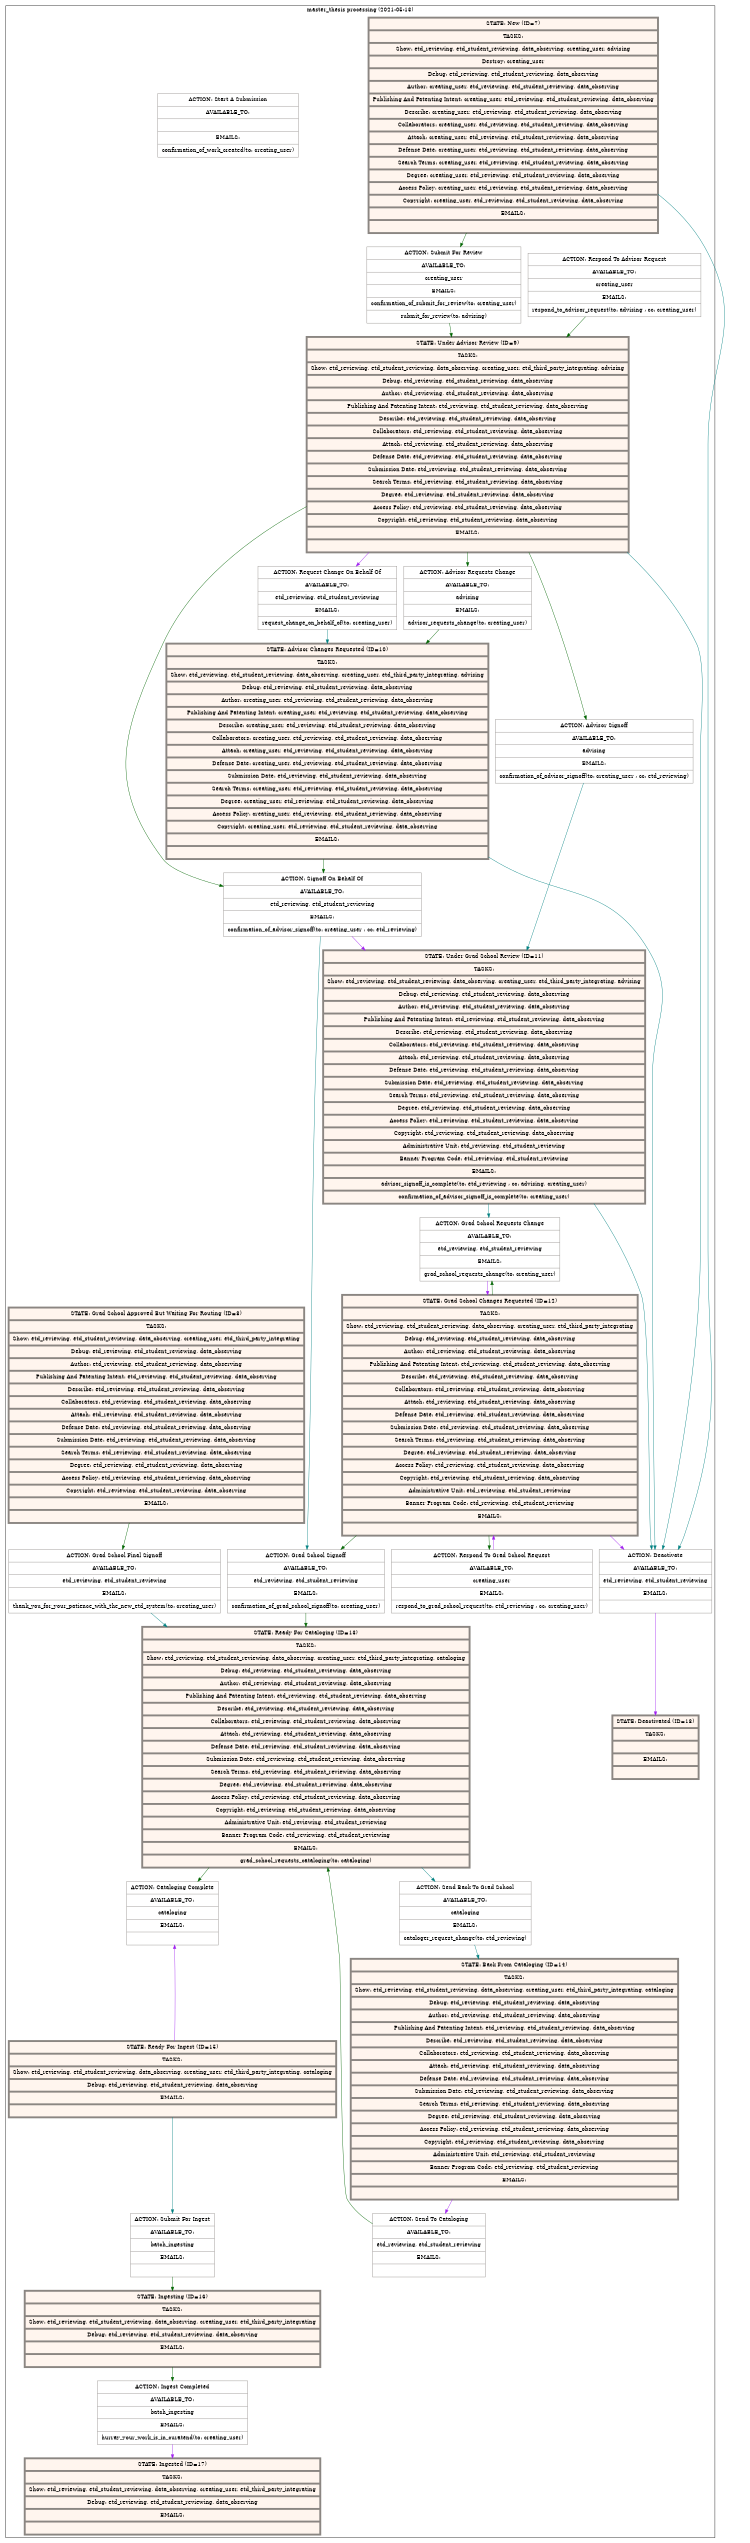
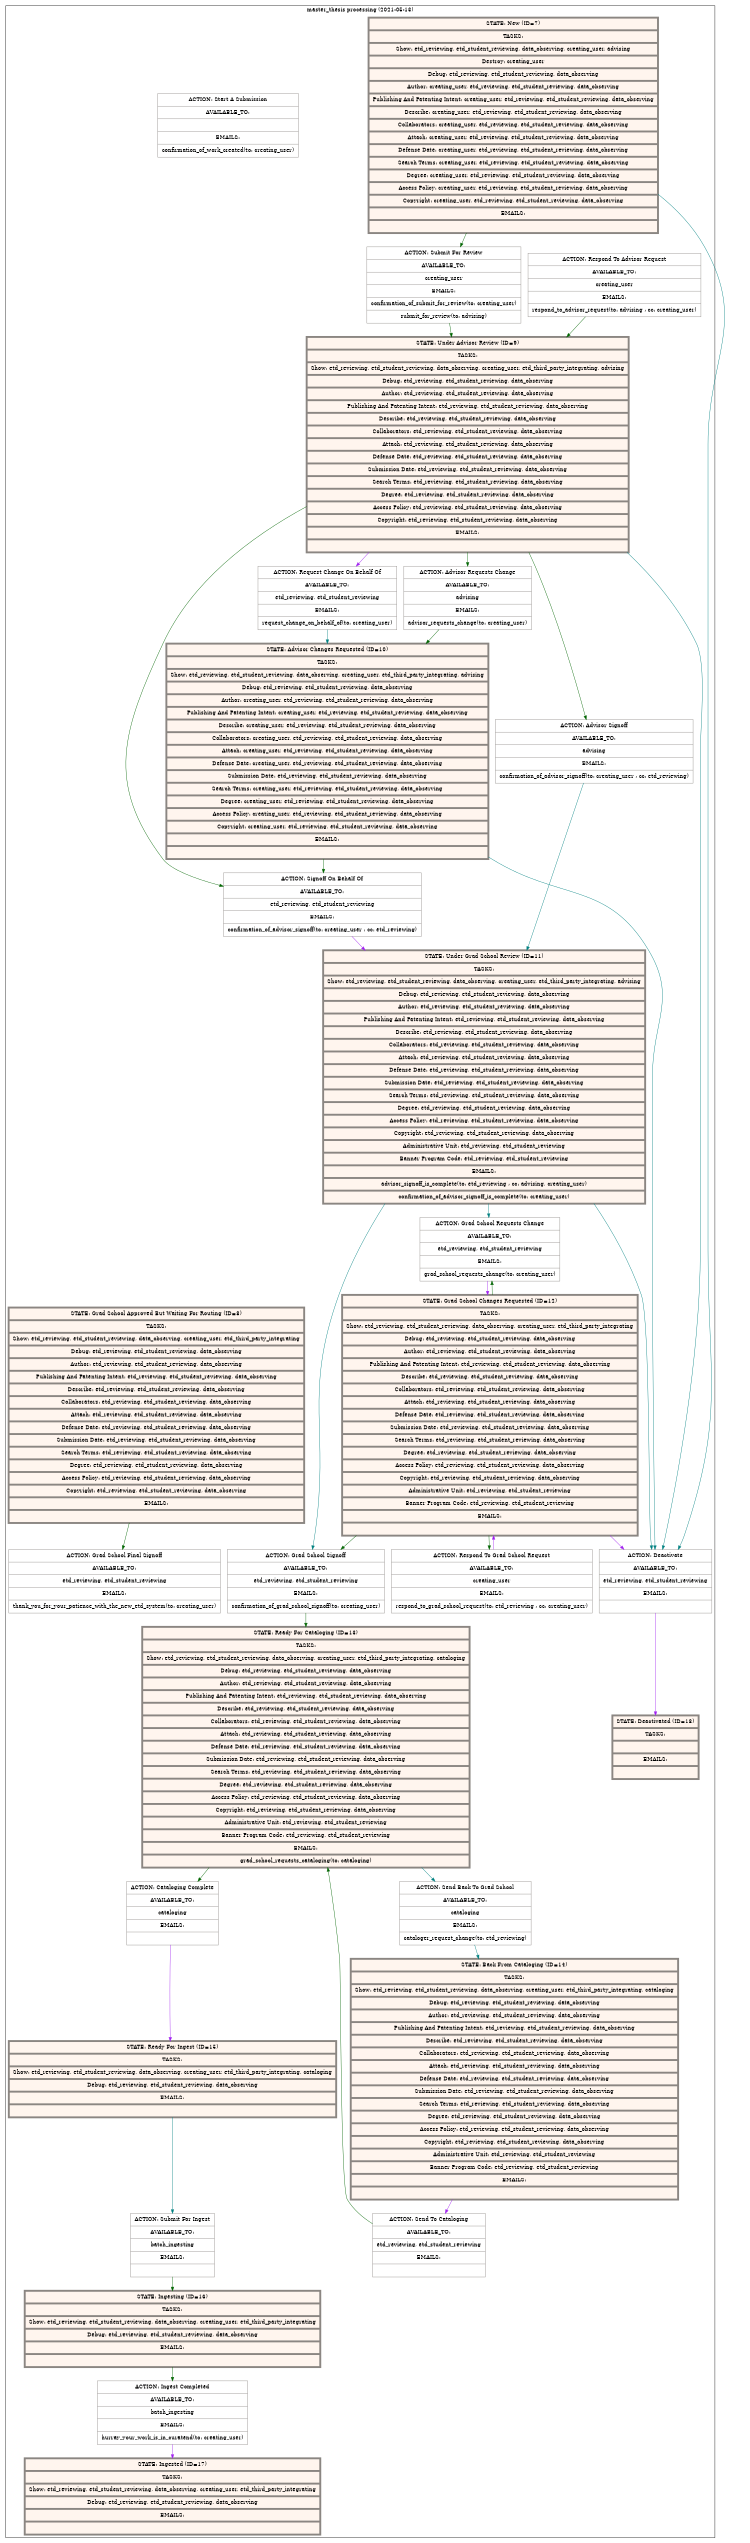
(312, 1241) -> (321, 1368)
(158, 1619) -> none
(175, 1995) -> (170, 1991)
